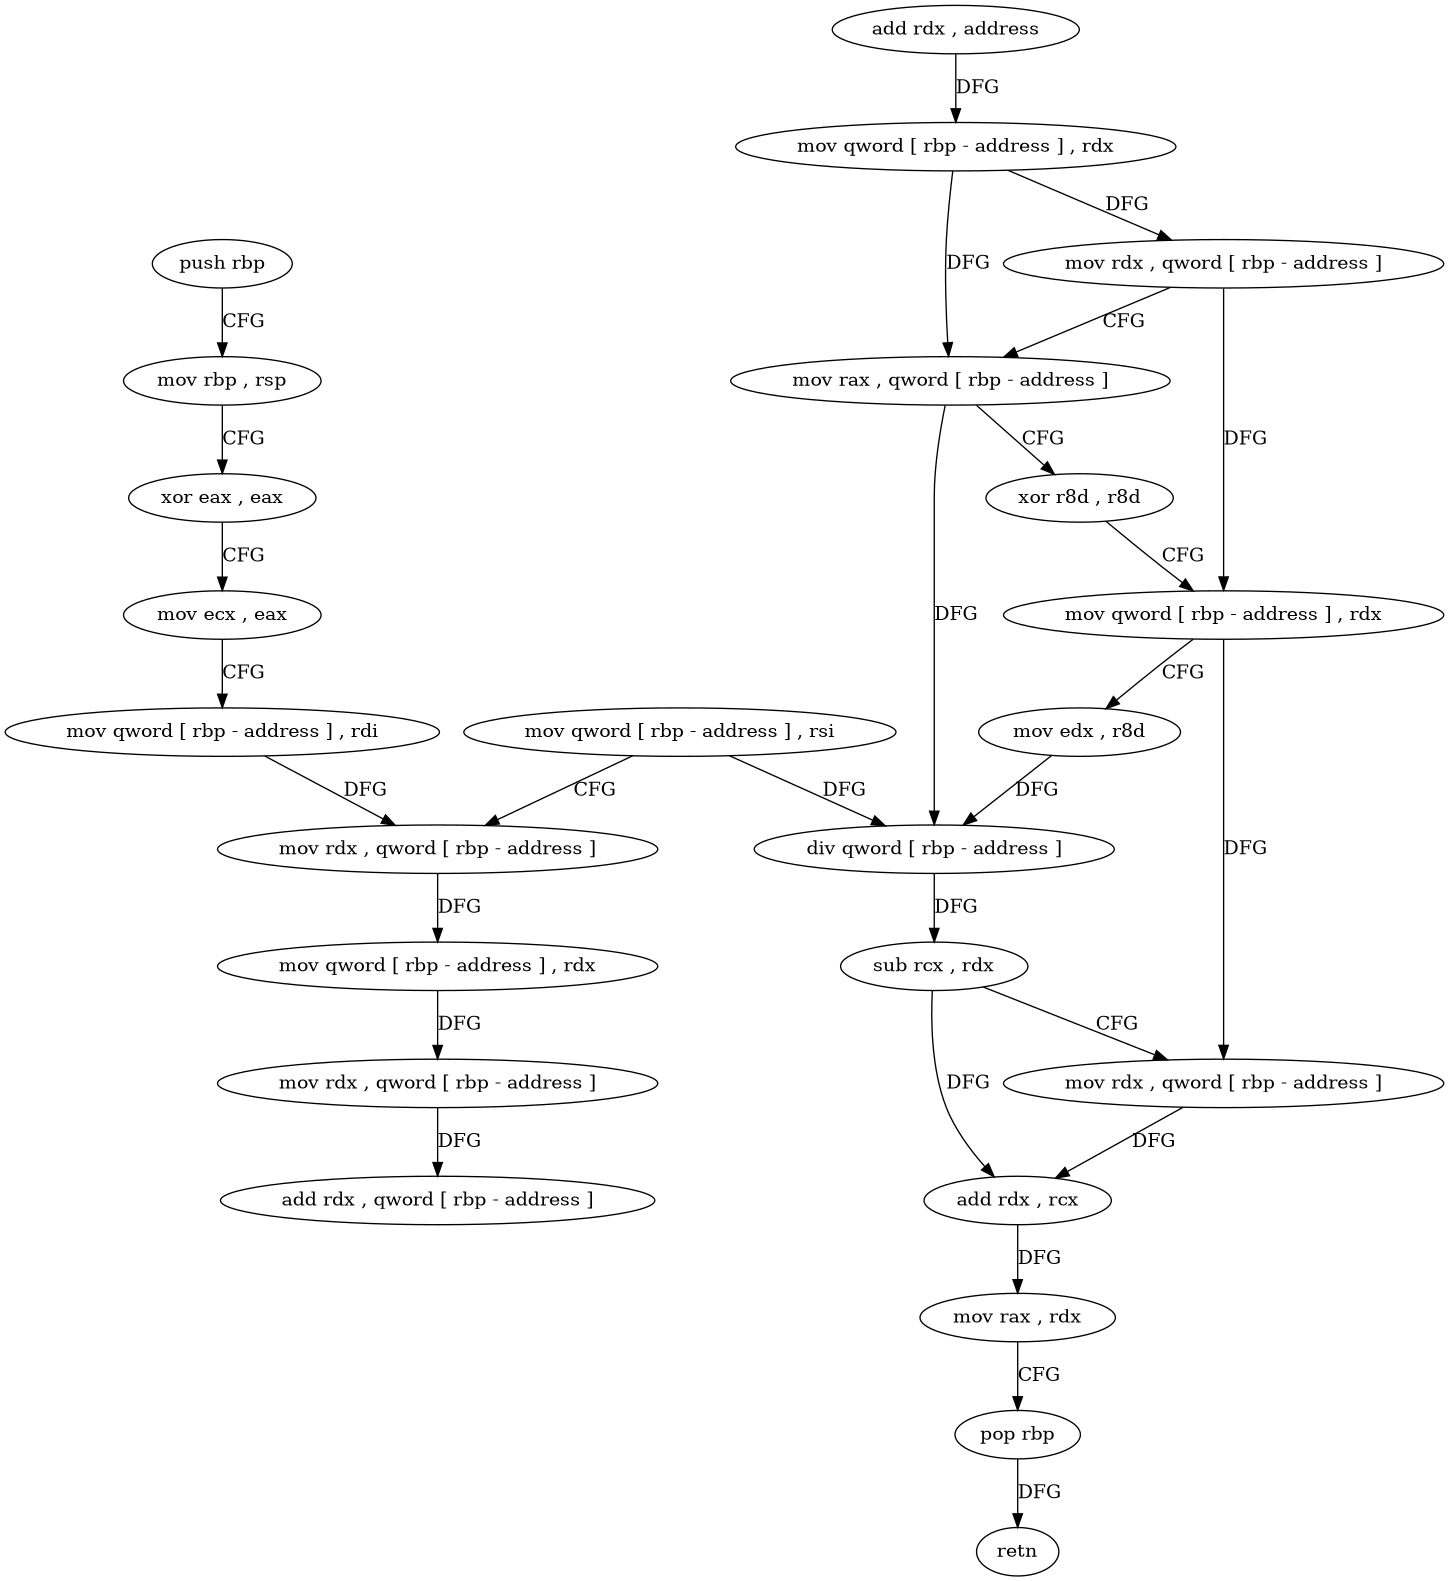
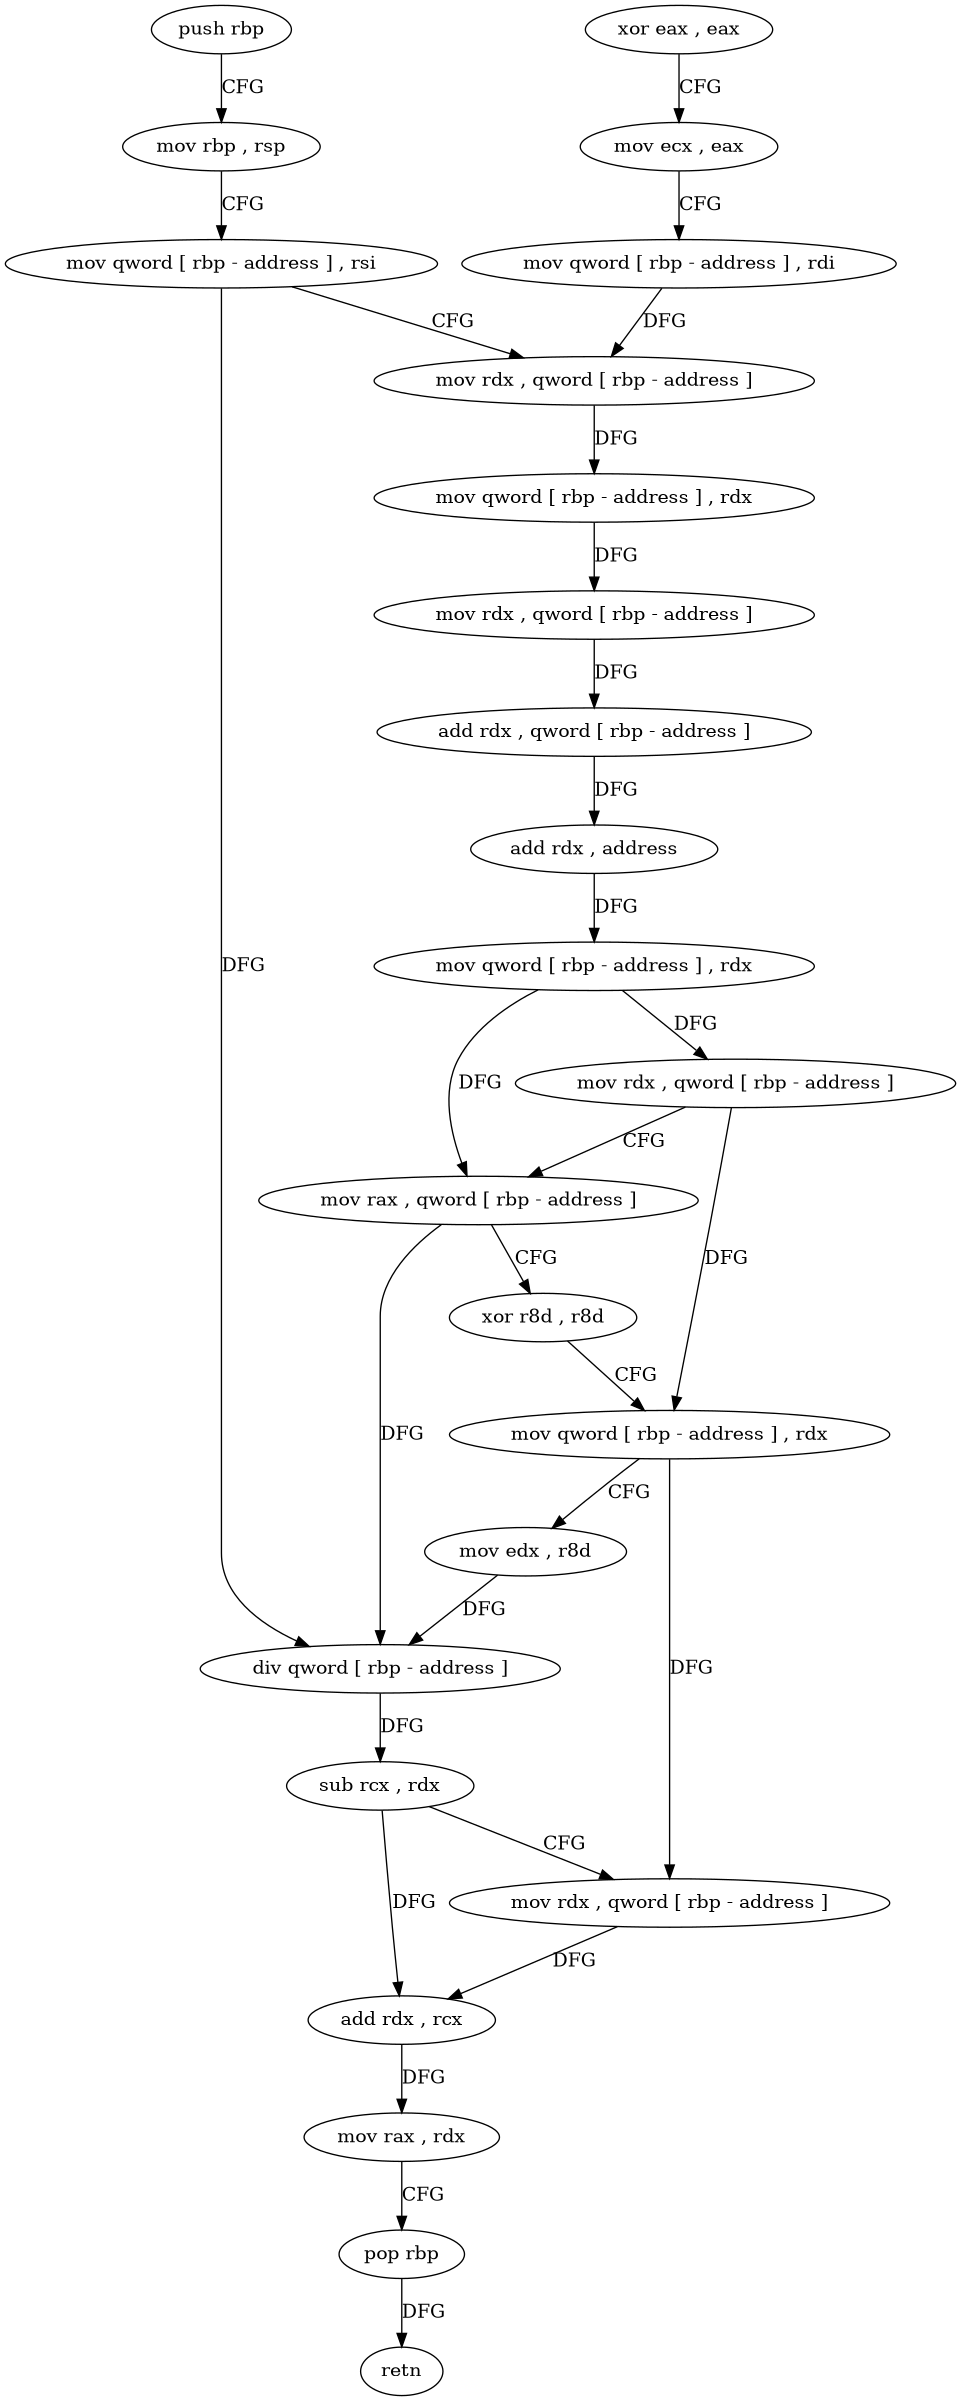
(222, 433) -> (221, 199)
none -> (594, 784)
